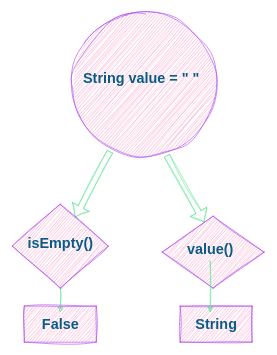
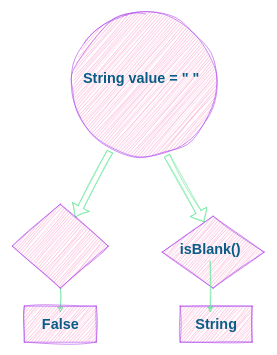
(60, 243) -> none
(211, 249) -> (211, 249)
